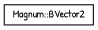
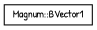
(49, 15) -> (48, 15)
